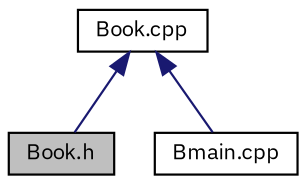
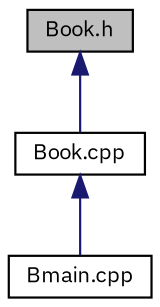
(96, 102) -> (80, 104)
